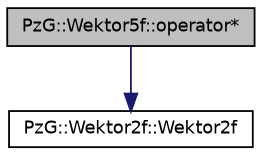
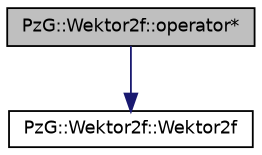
(131, 27) -> (131, 27)
